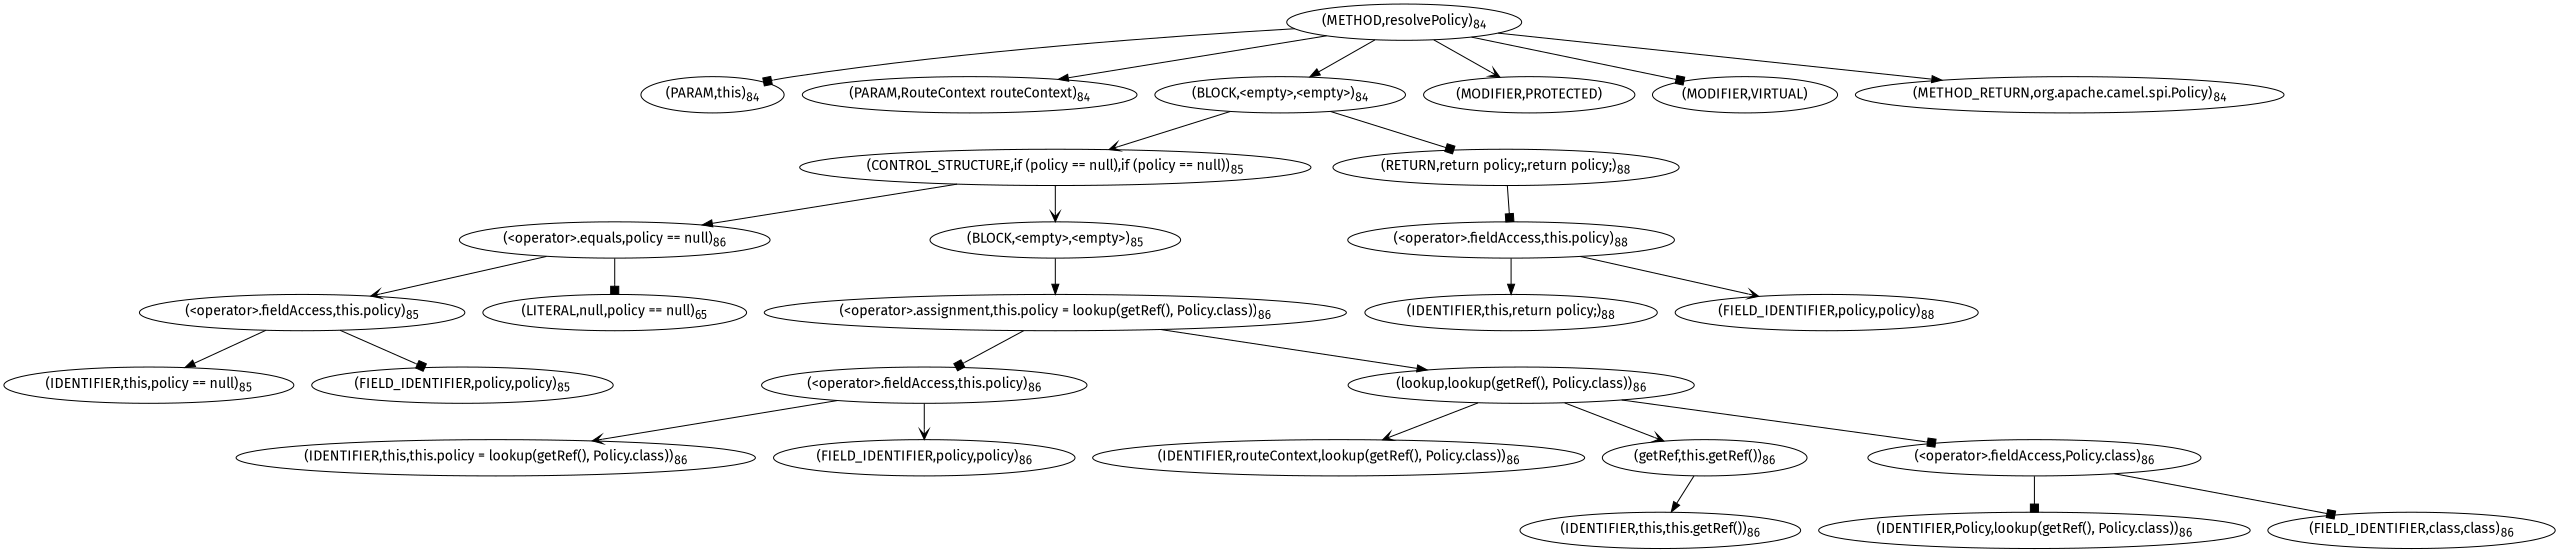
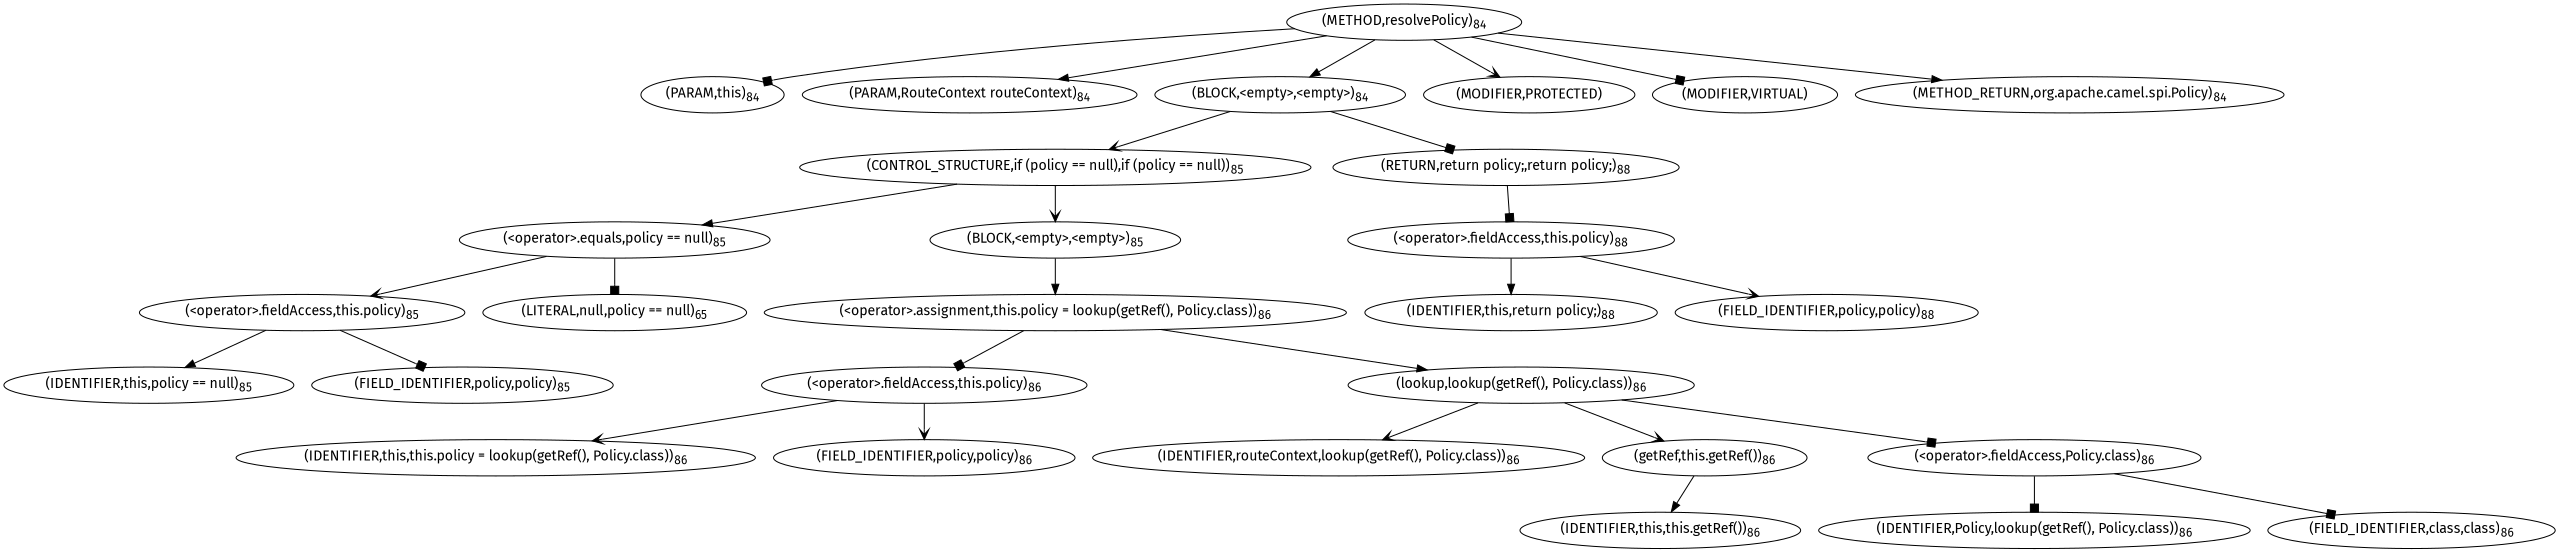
(720, 238) -> (720, 238)
